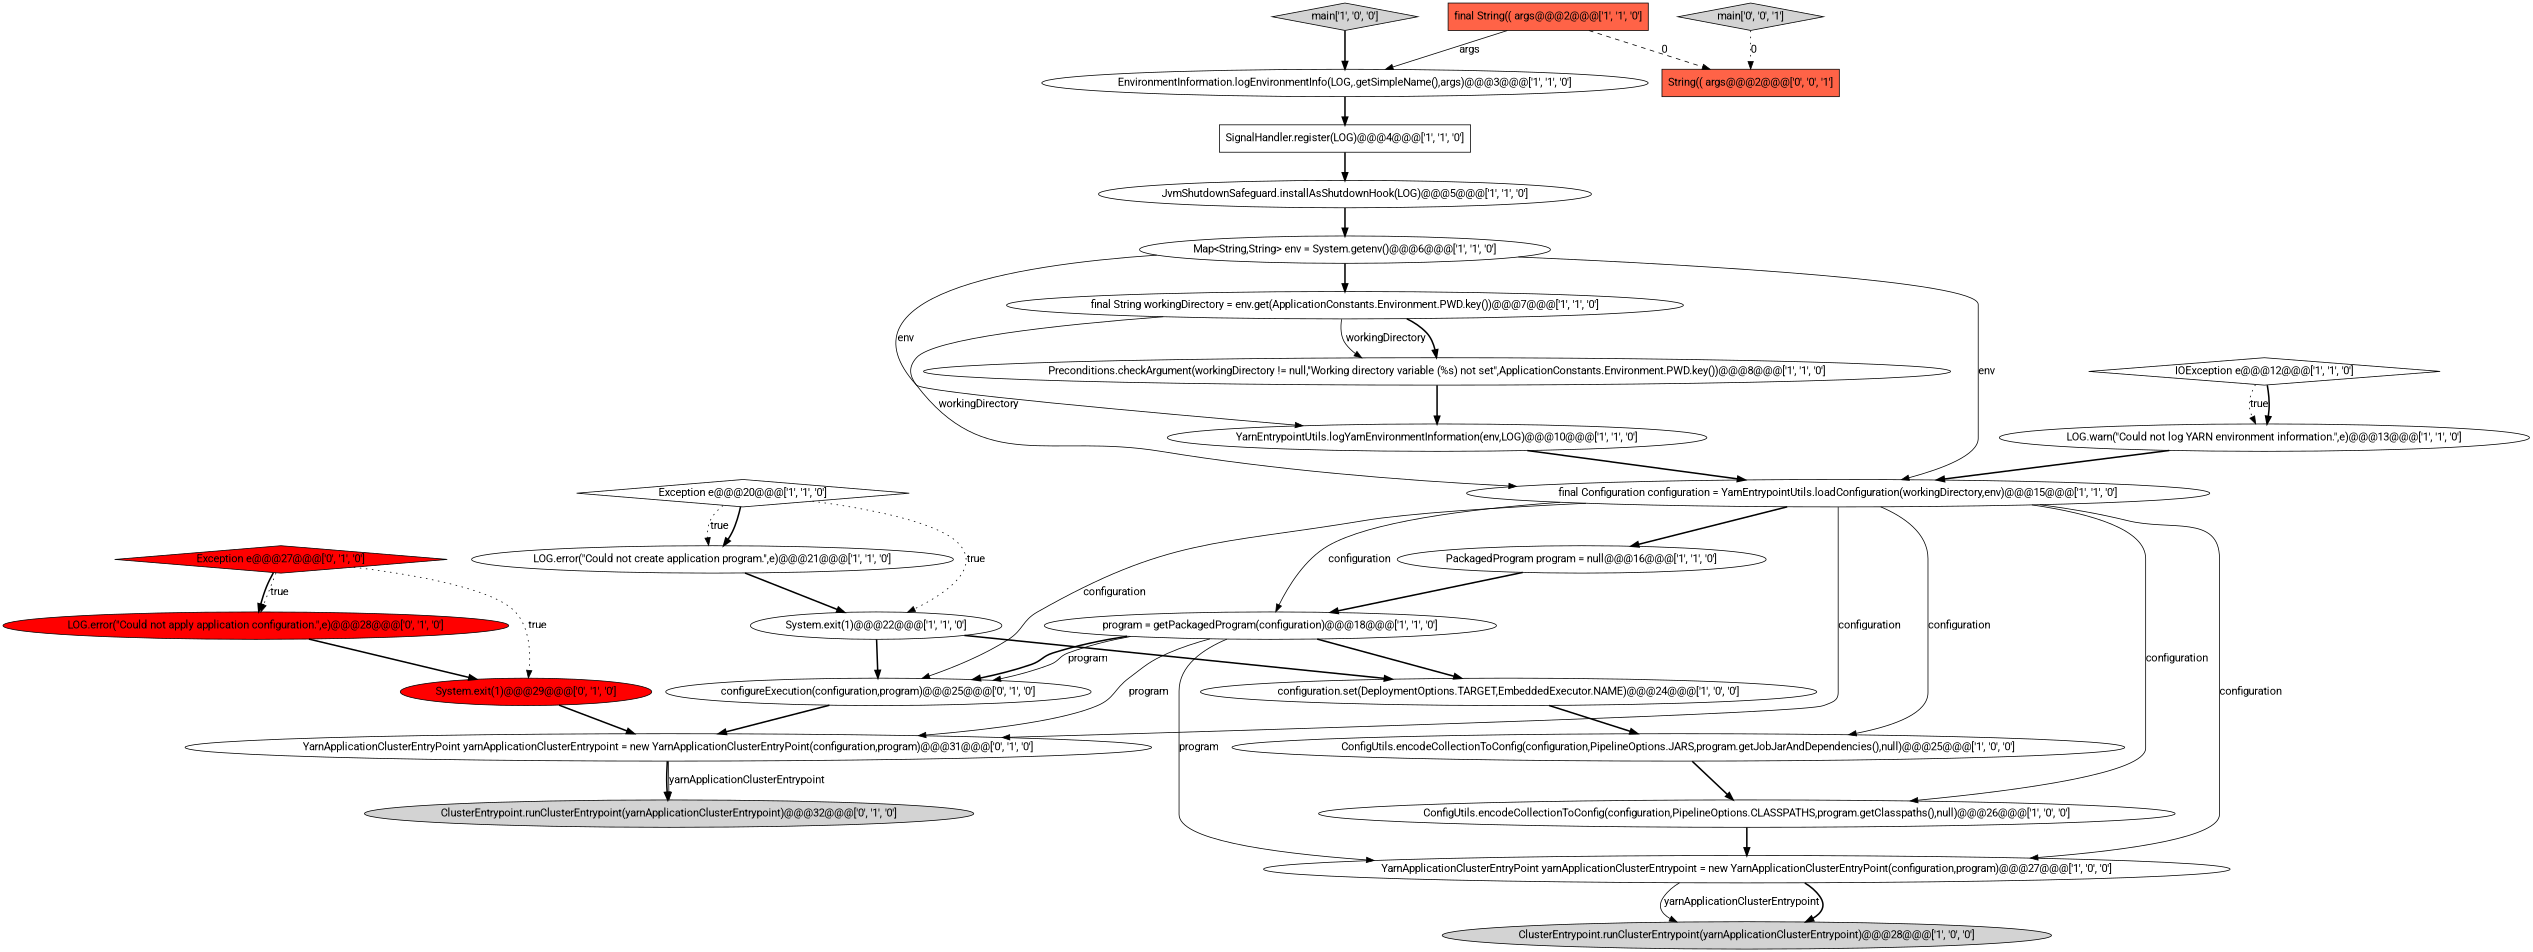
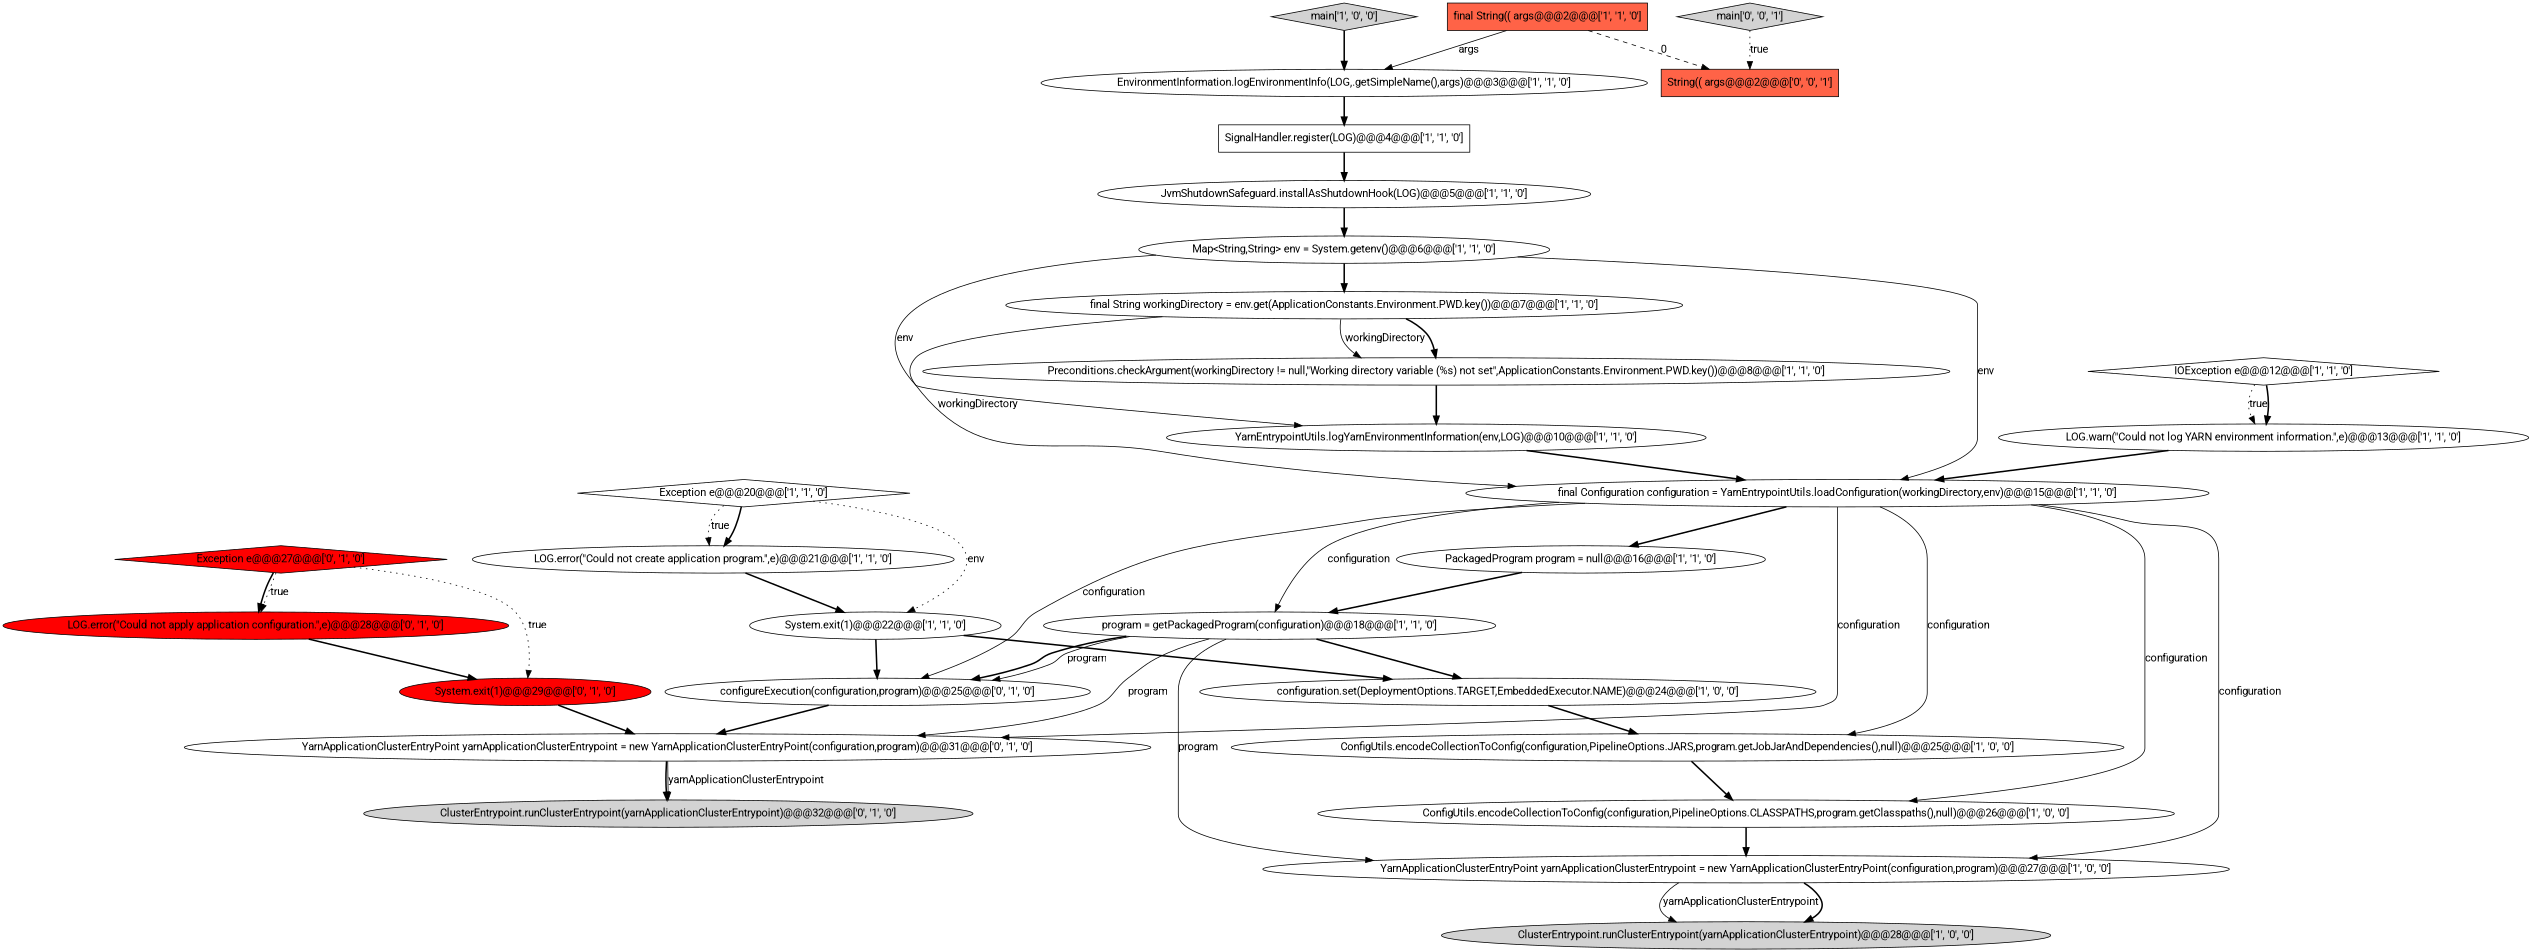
(1754, 50) -> (1759, 50)
(976, 559) -> (976, 559)
